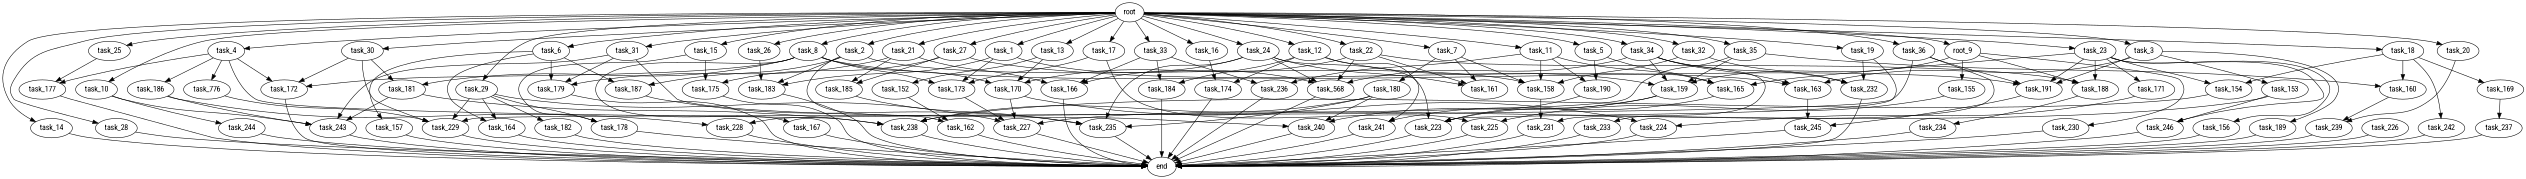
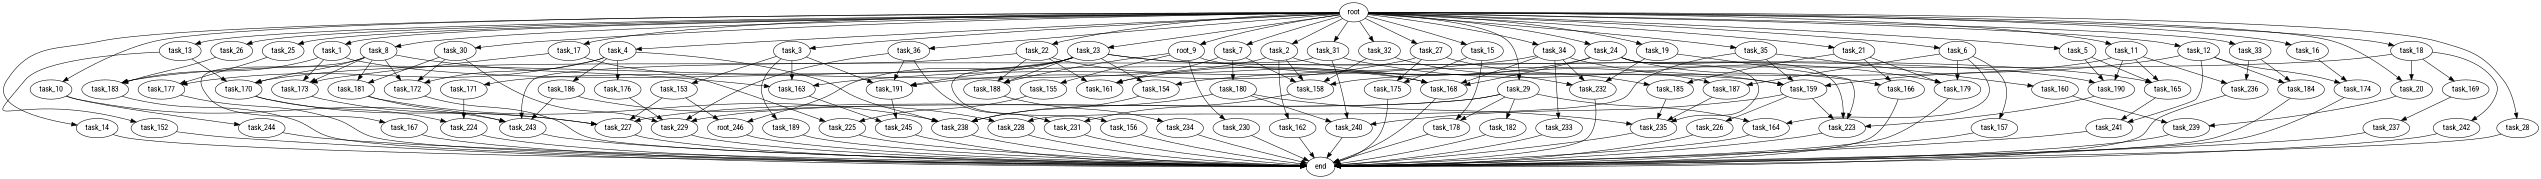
none -> (1599, 63)
(1118, 67) -> none
(2403, 68) -> (2412, 68)
(207, 90) -> (618, 90)
(1331, 90) -> (1444, 90)
(921, 105) -> (738, 161)
none -> (1759, 108)
(2160, 128) -> (730, 128)
